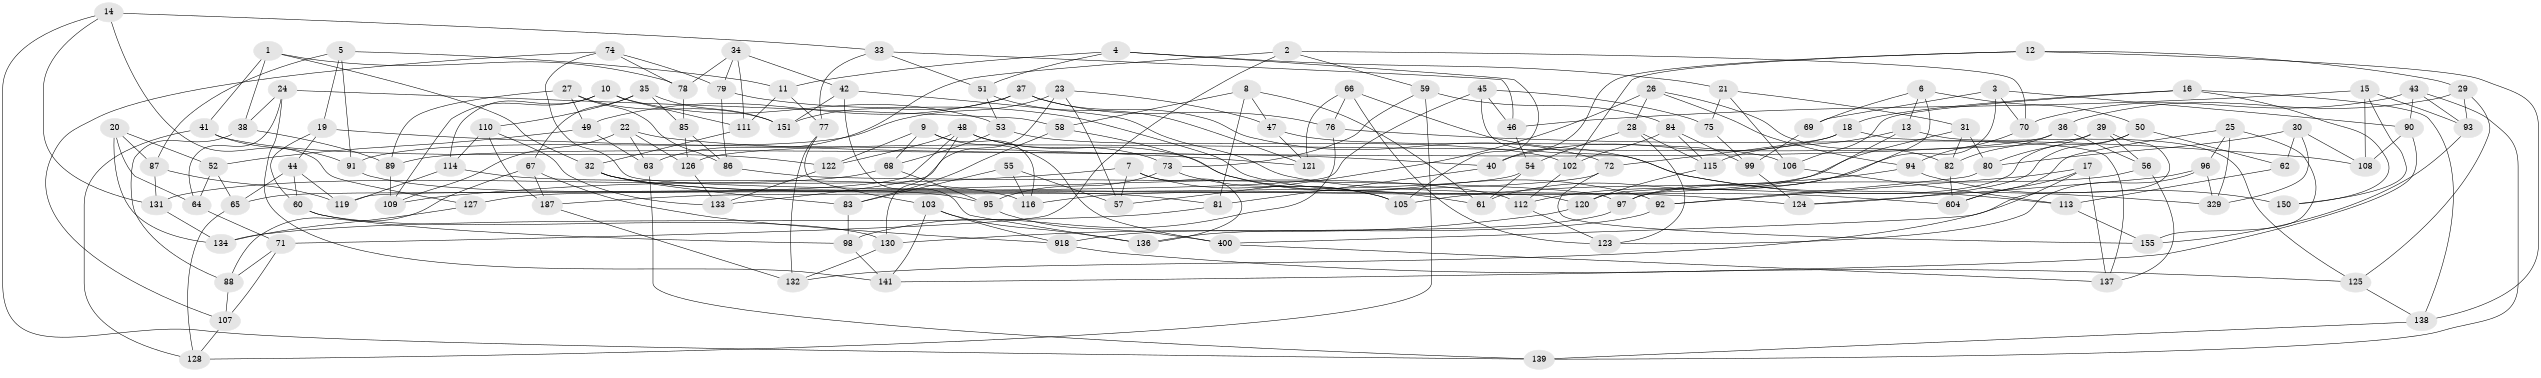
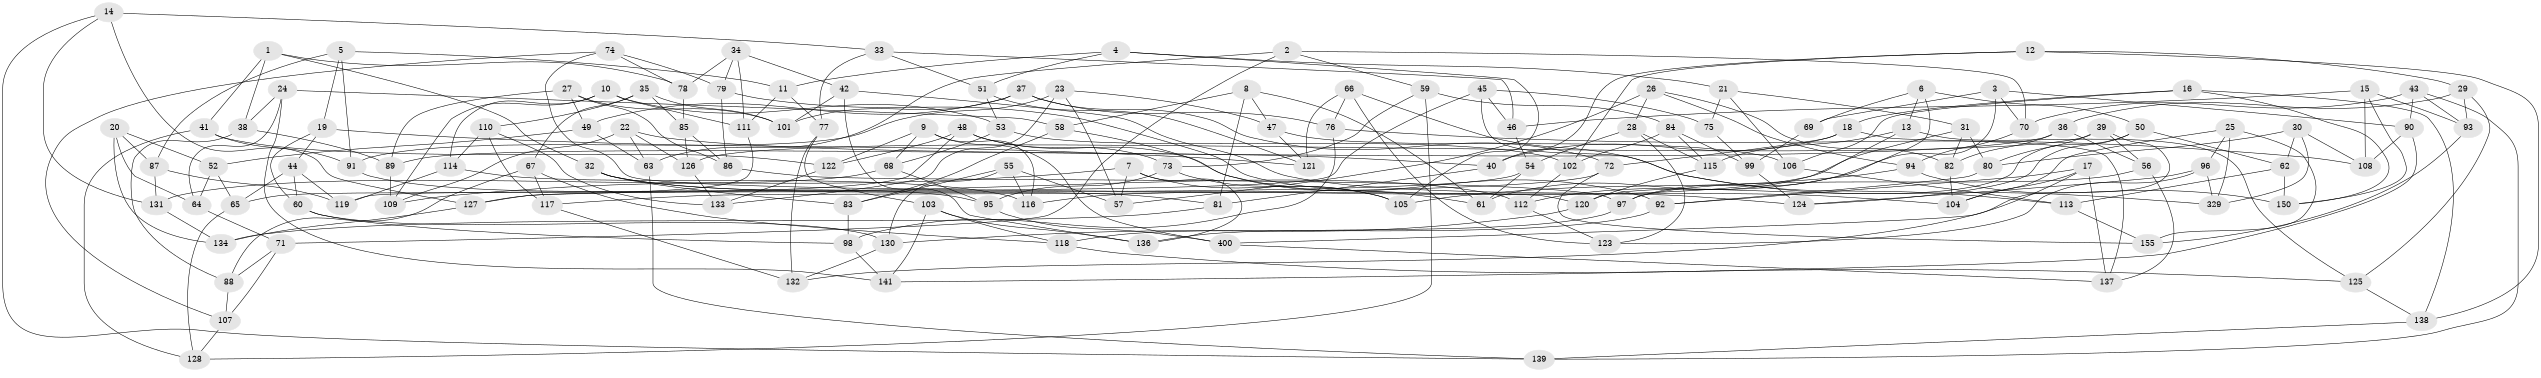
(784, 128) -> (784, 128)
(667, 148) -> (637, 192)
none -> (2284, 184)
(890, 202) -> (906, 197)
(547, 205) -> (547, 205)
(1953, 205) -> (1953, 205)
(1062, 244) -> (1062, 244)
